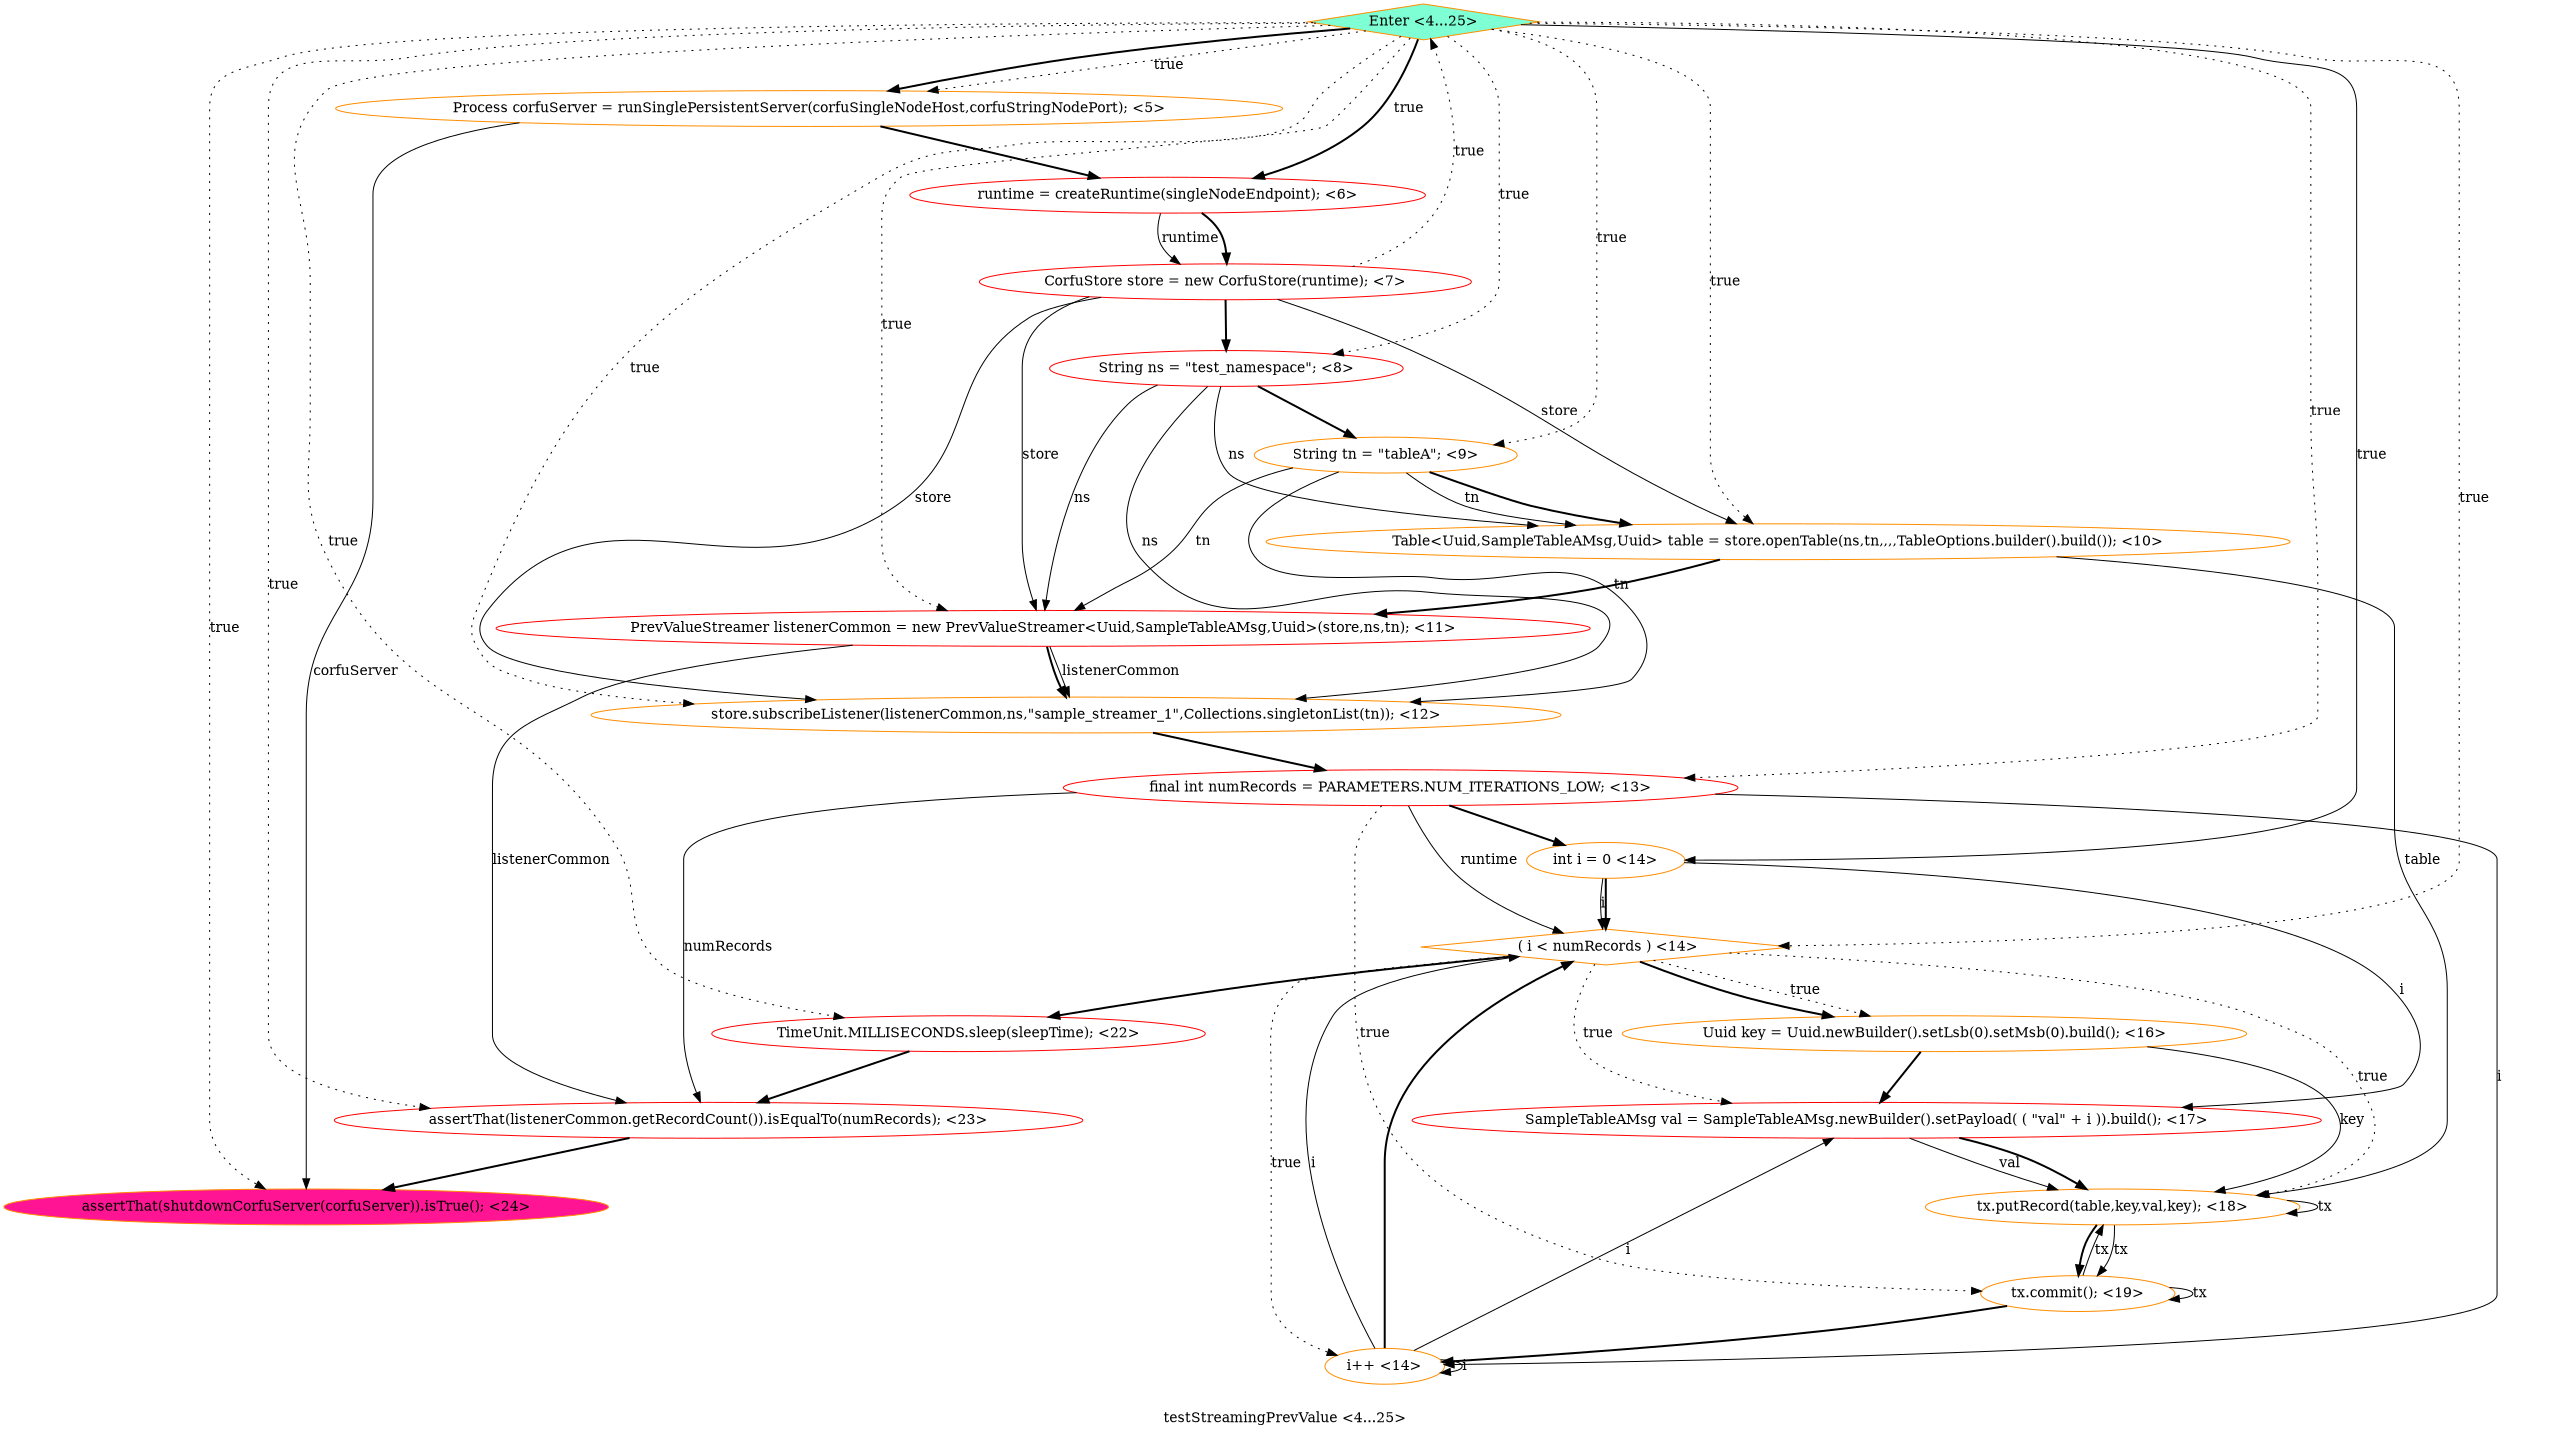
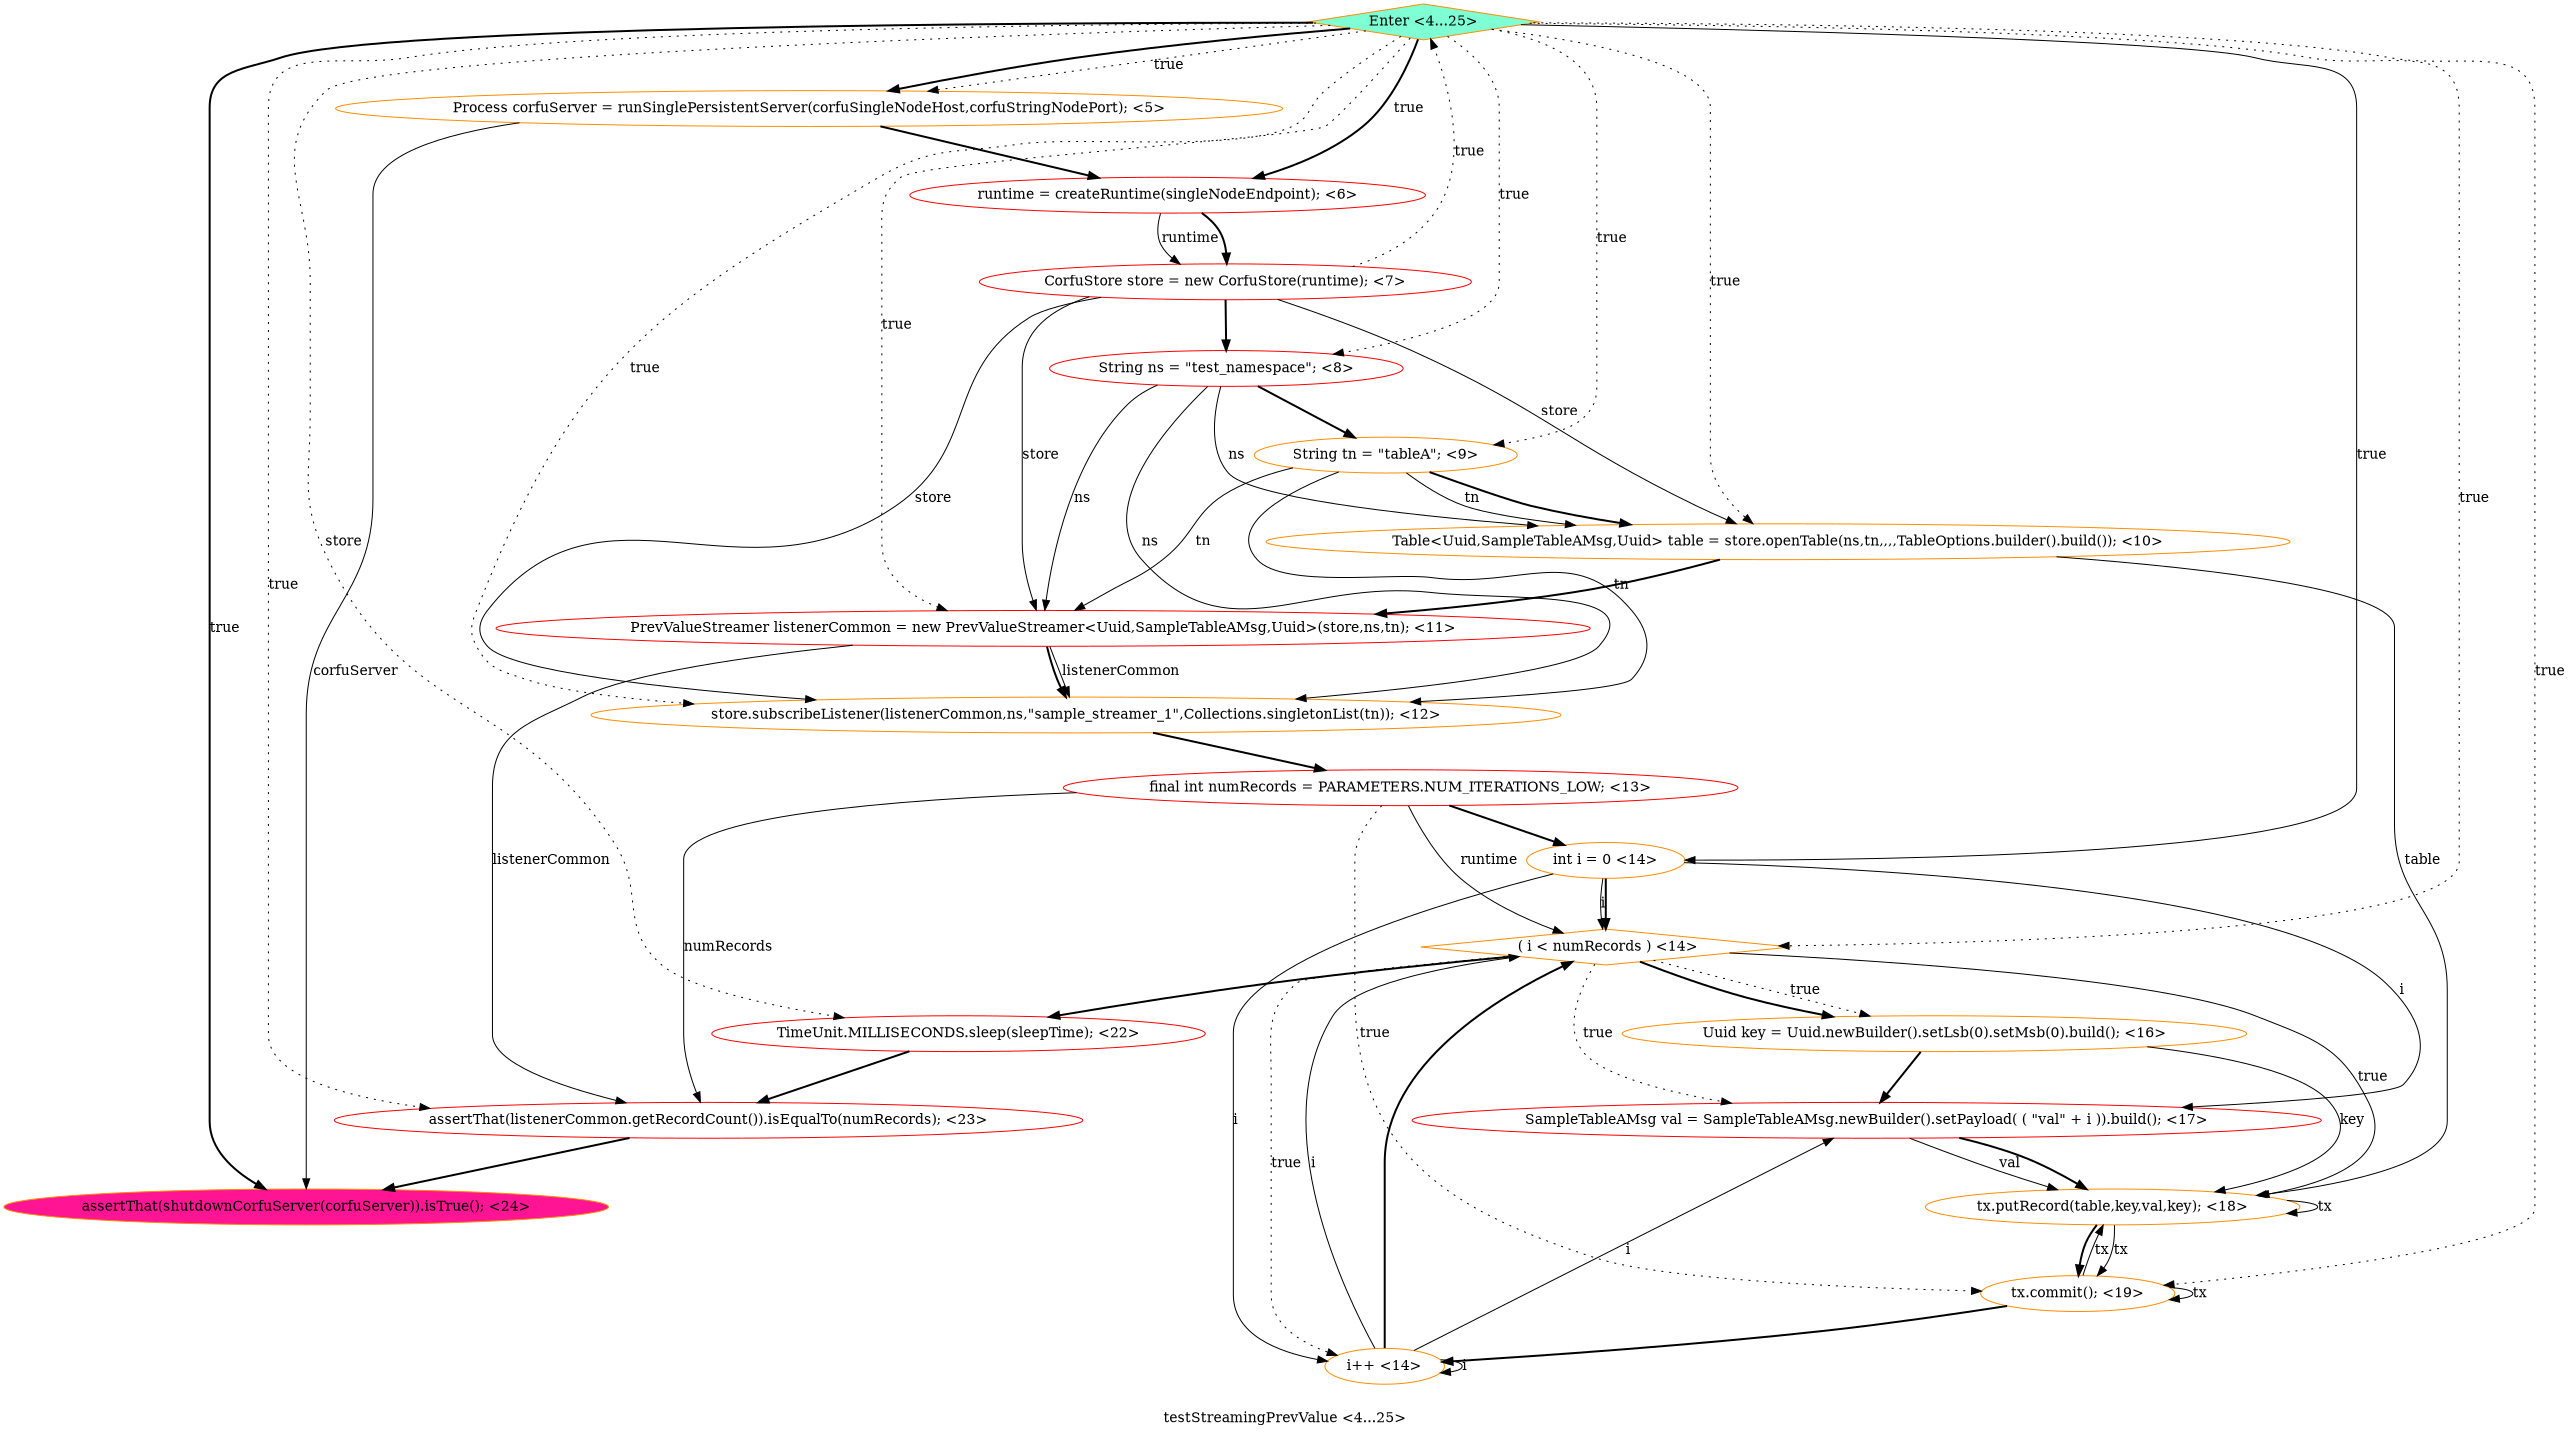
(213, 91) -> (213, 91)
(2311, 331) -> (2535, 330)
(344, 542) -> (344, 542)
(2147, 990) -> (2147, 990)
(2497, 1207) -> (1233, 1037)
